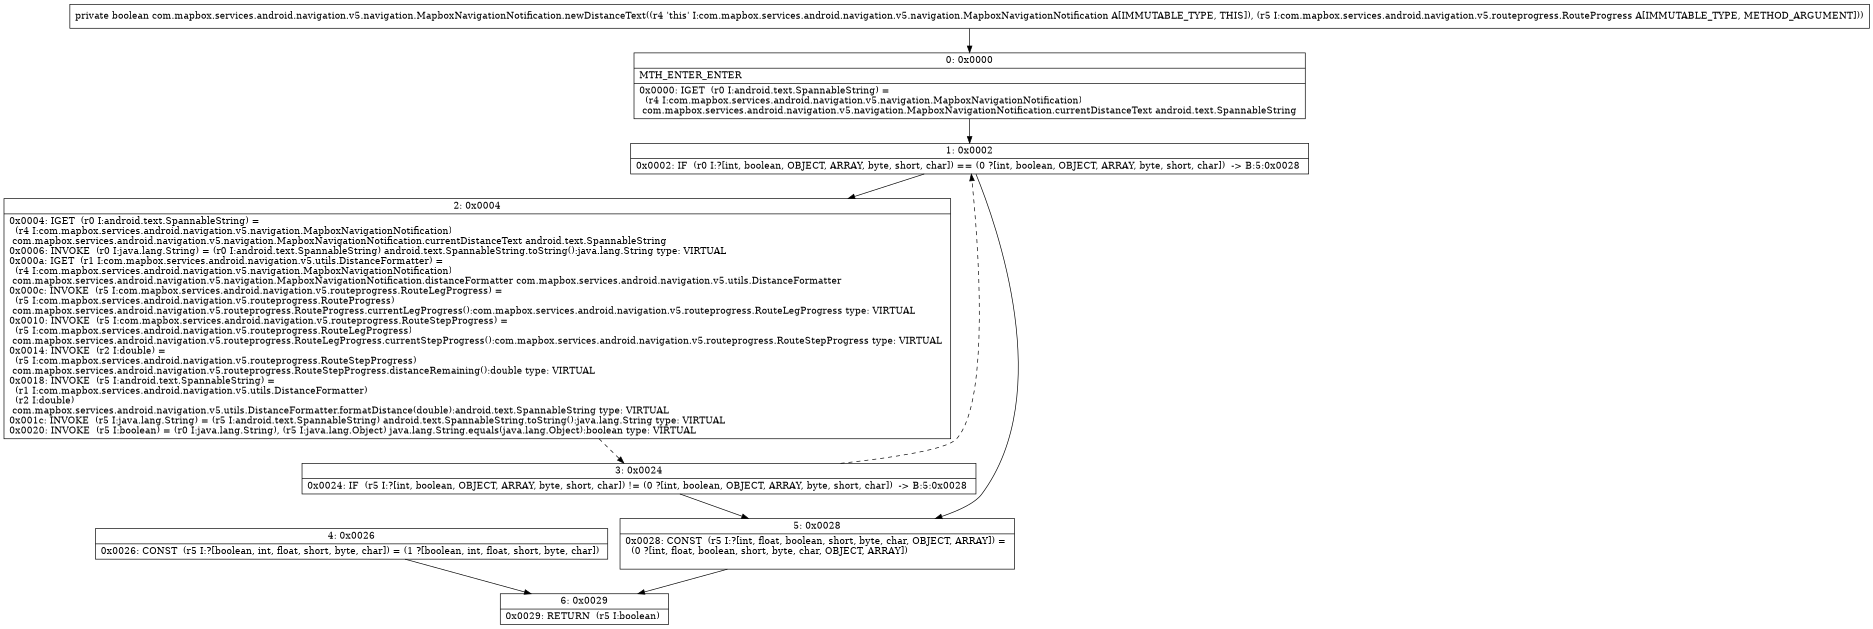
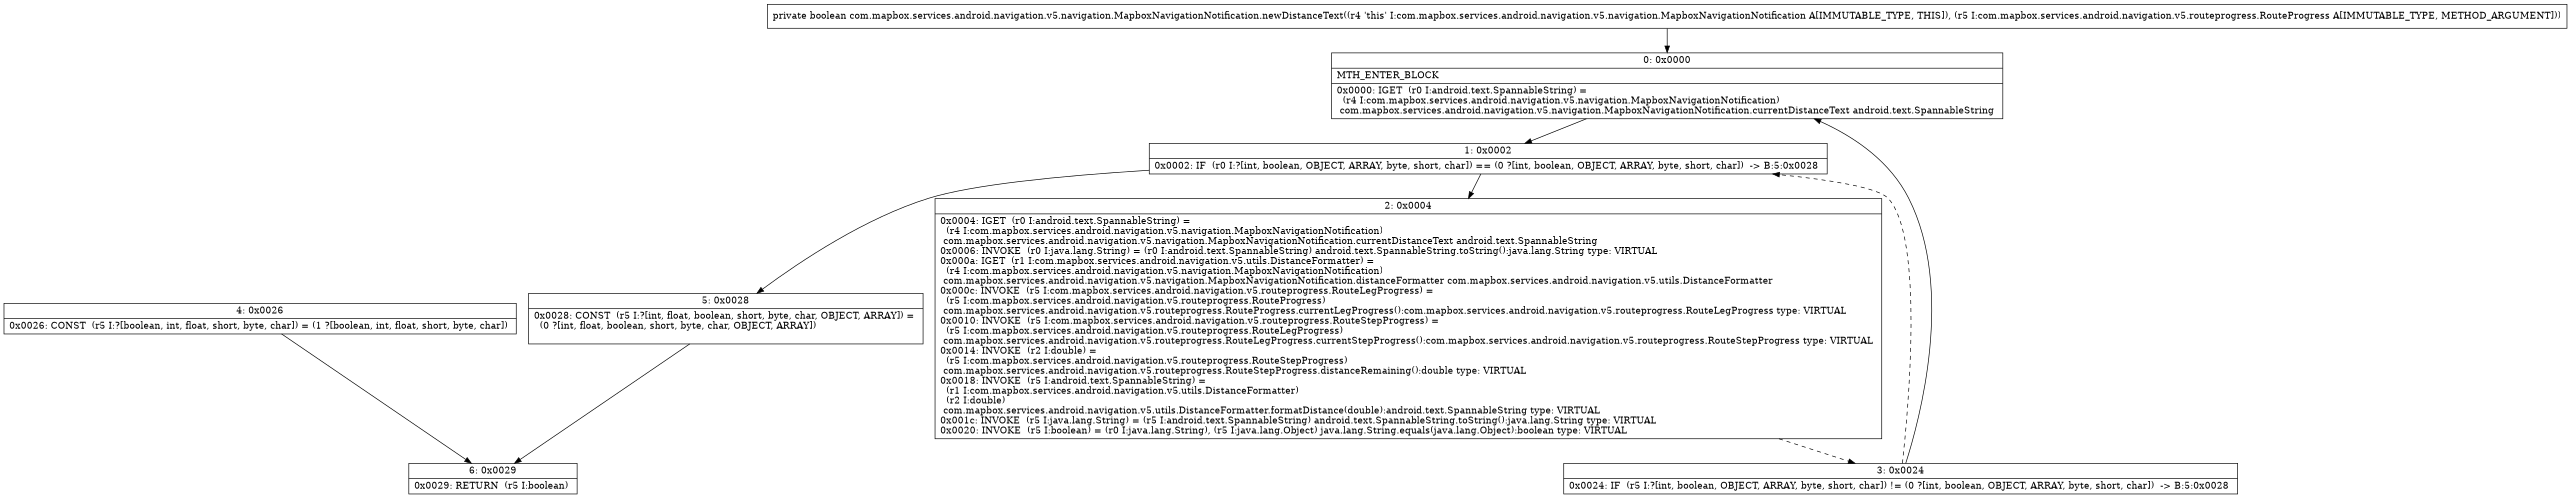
(691, 76) -> (1388, 76)
(711, 505) -> (1929, 271)
